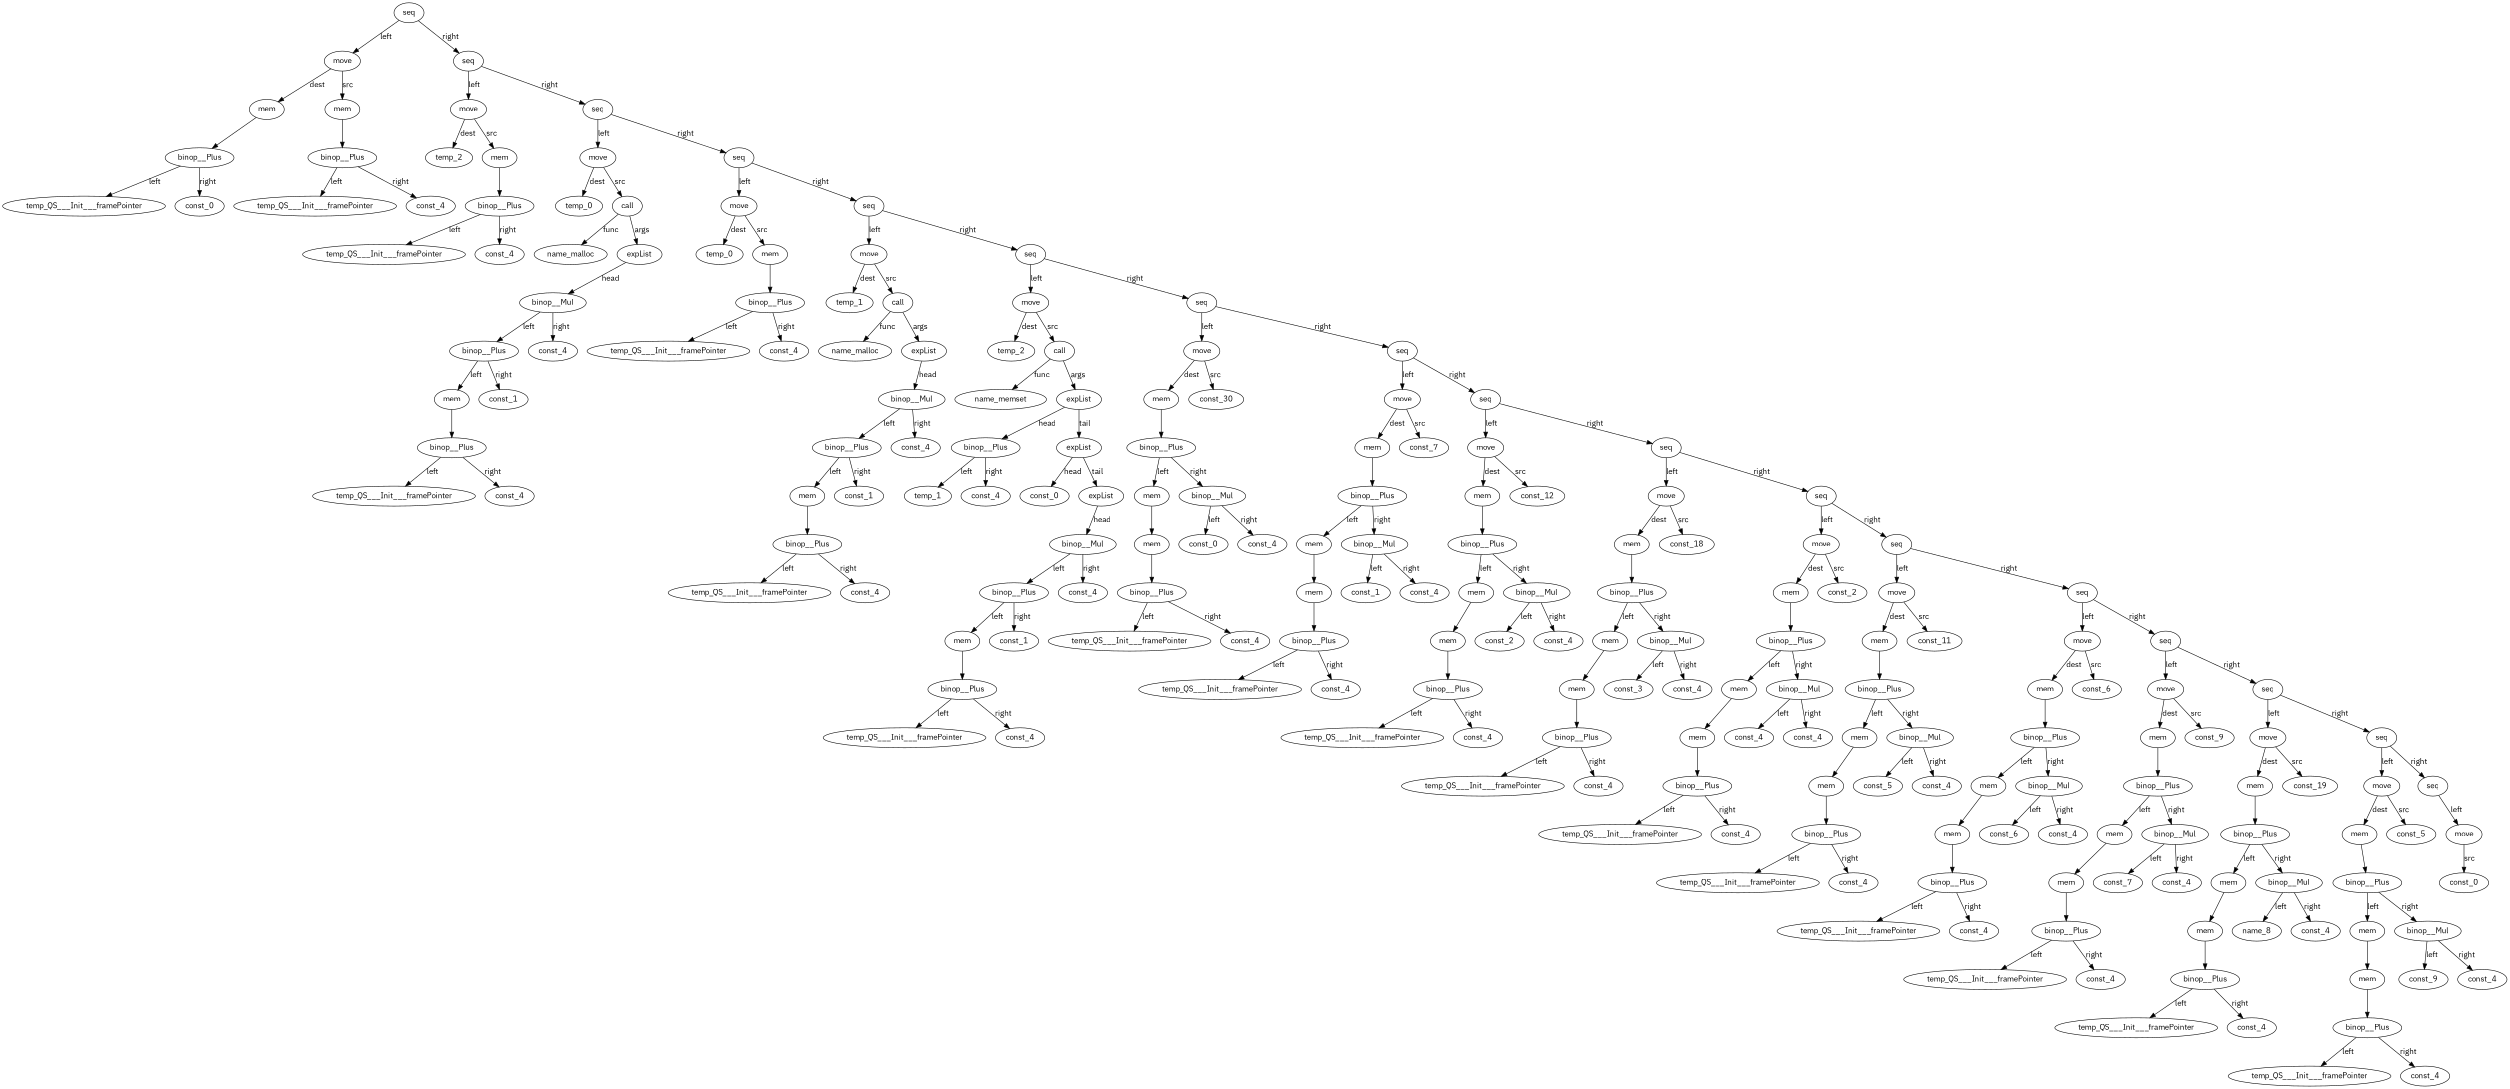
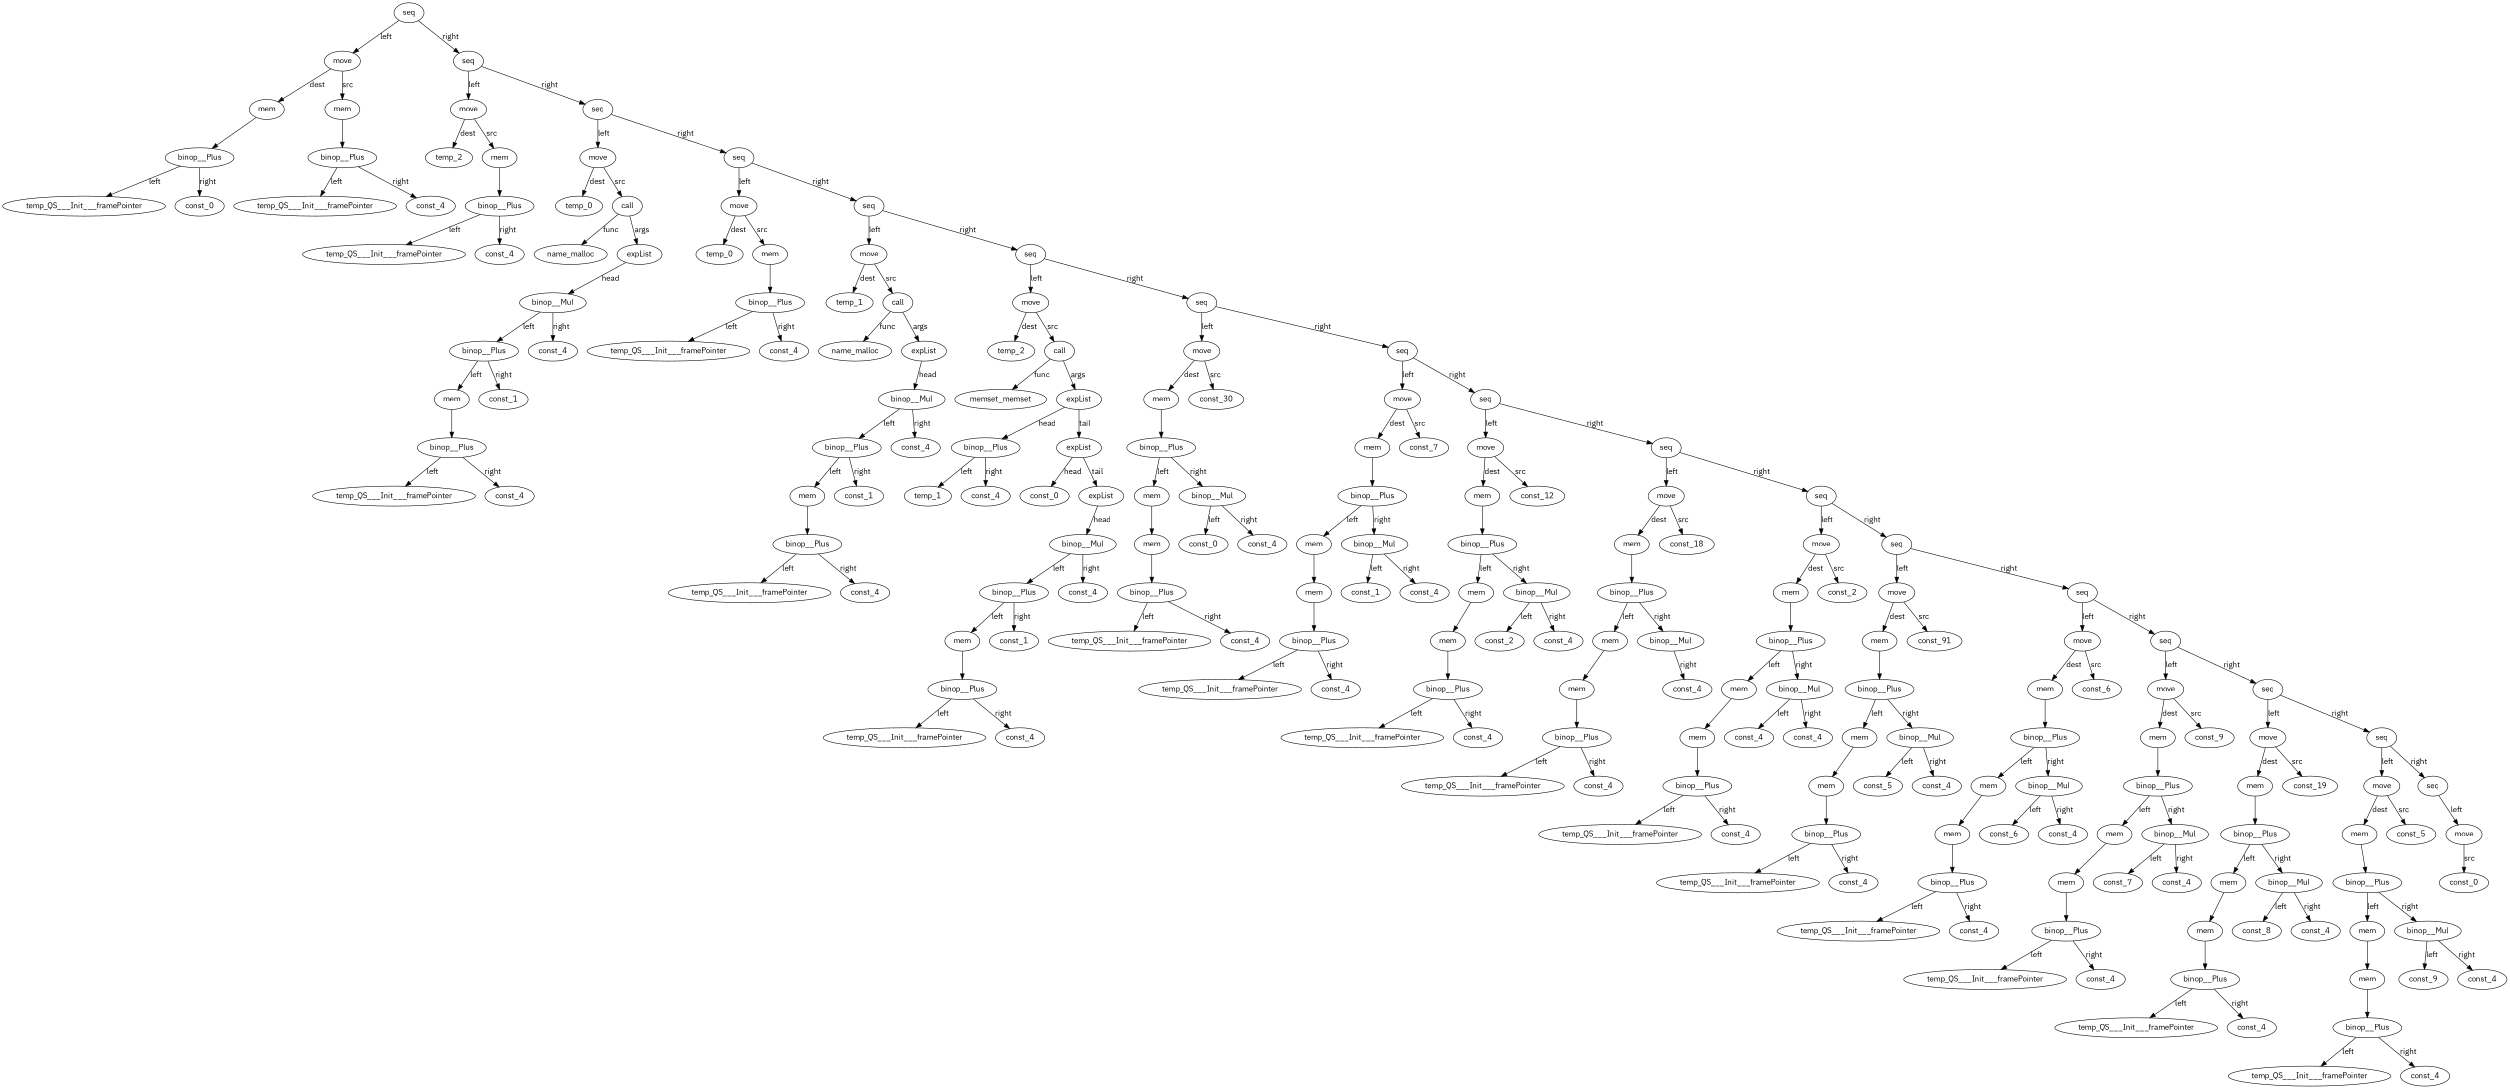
(1001, 399) -> (1001, 399)
(1935, 641) -> (1935, 641)
(1628, 689) -> none
(2257, 931) -> (2257, 931)
